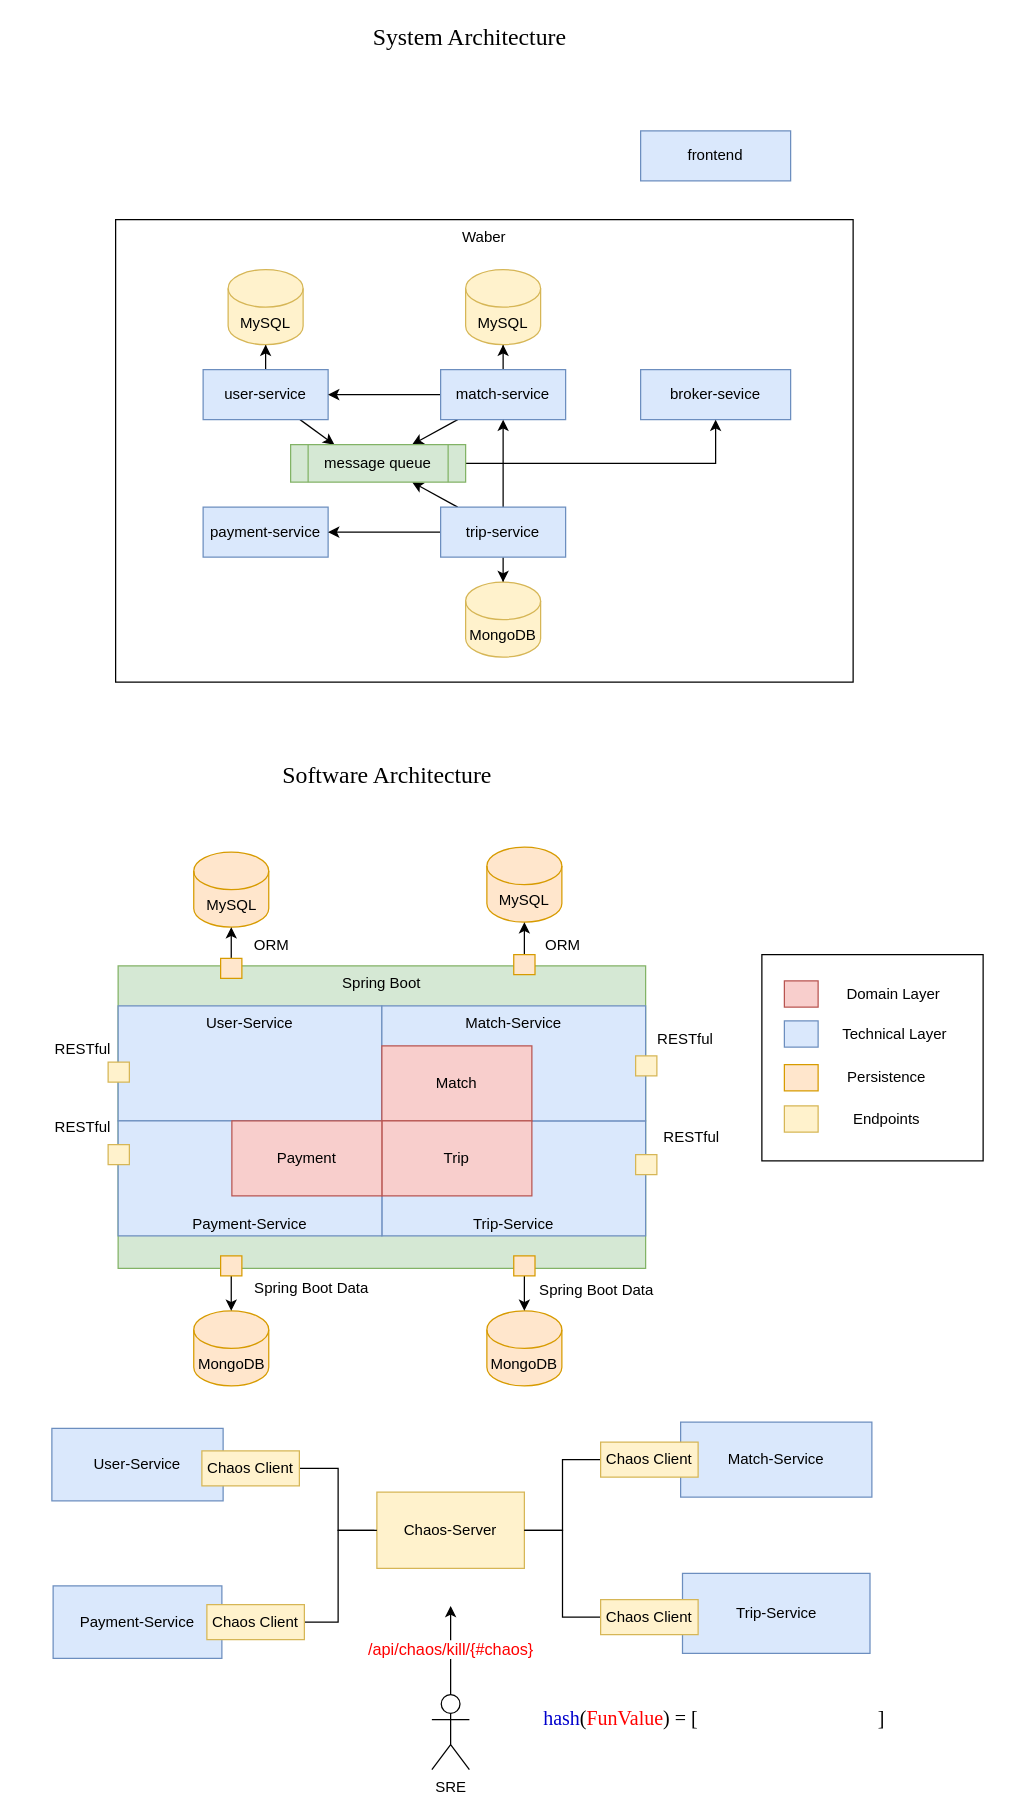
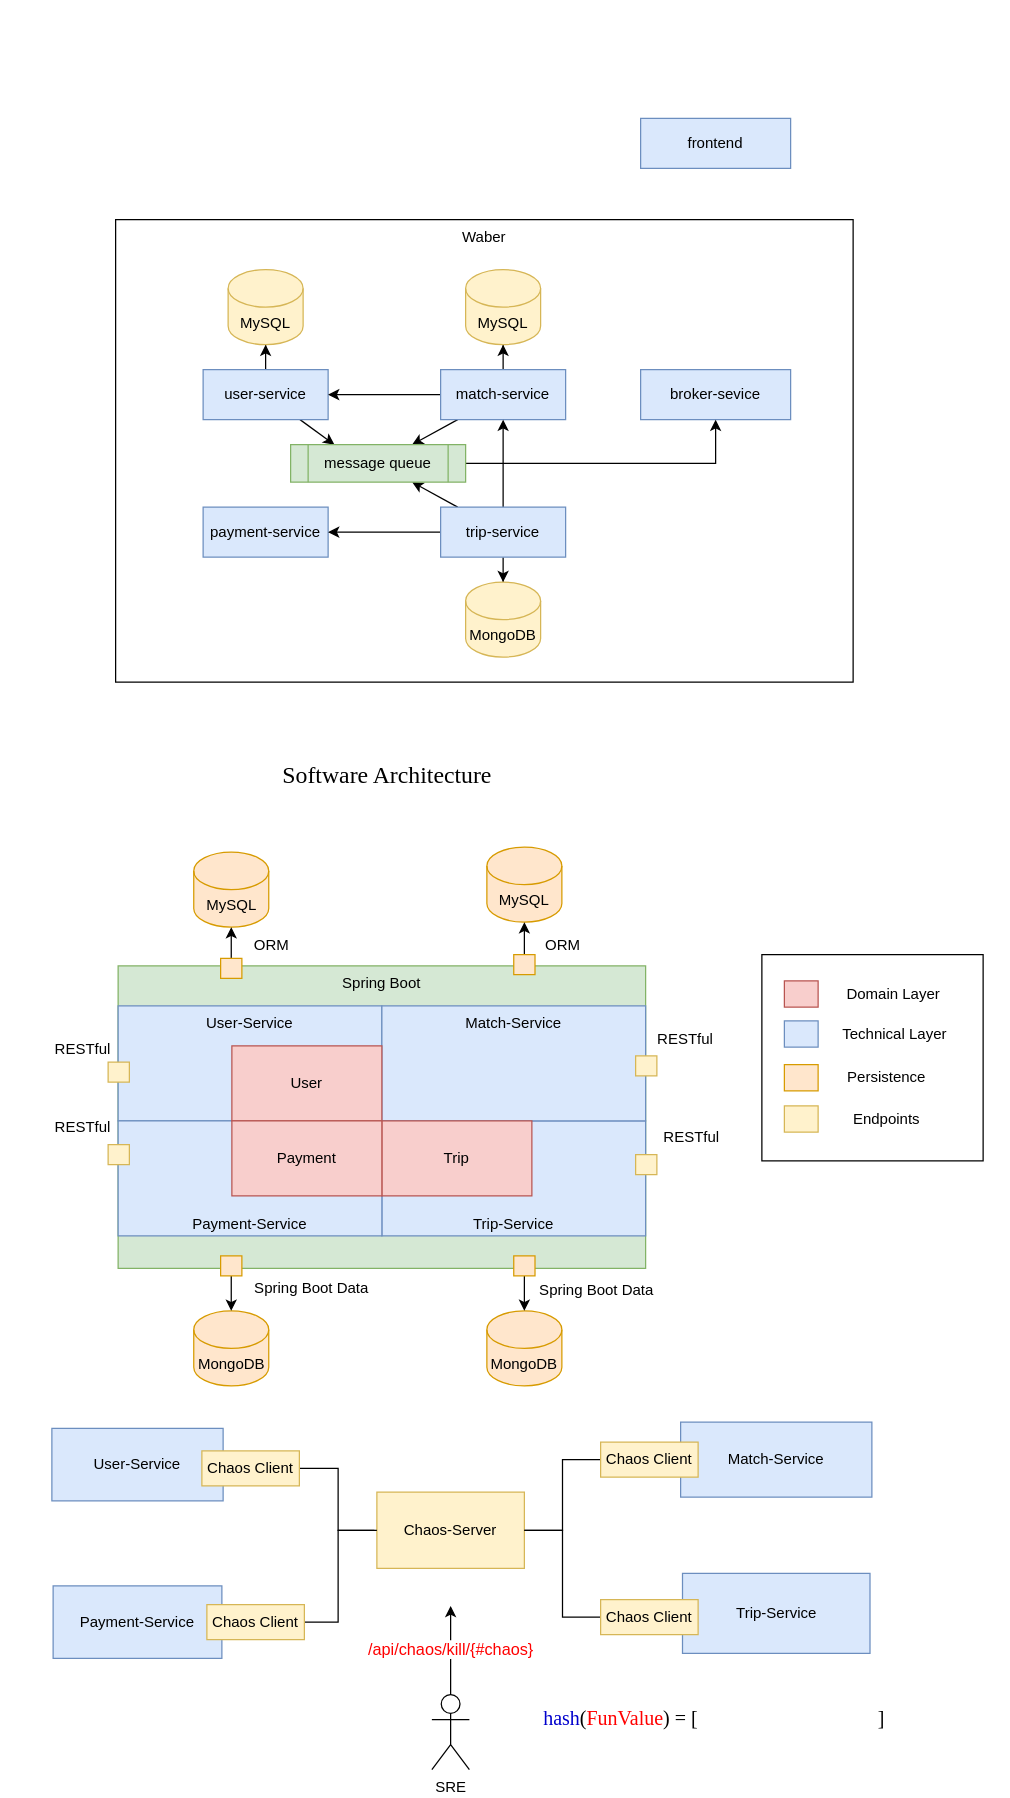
(470, 38) -> none
(716, 156) -> (716, 143)
none -> (307, 1083)
(457, 1083) -> none
